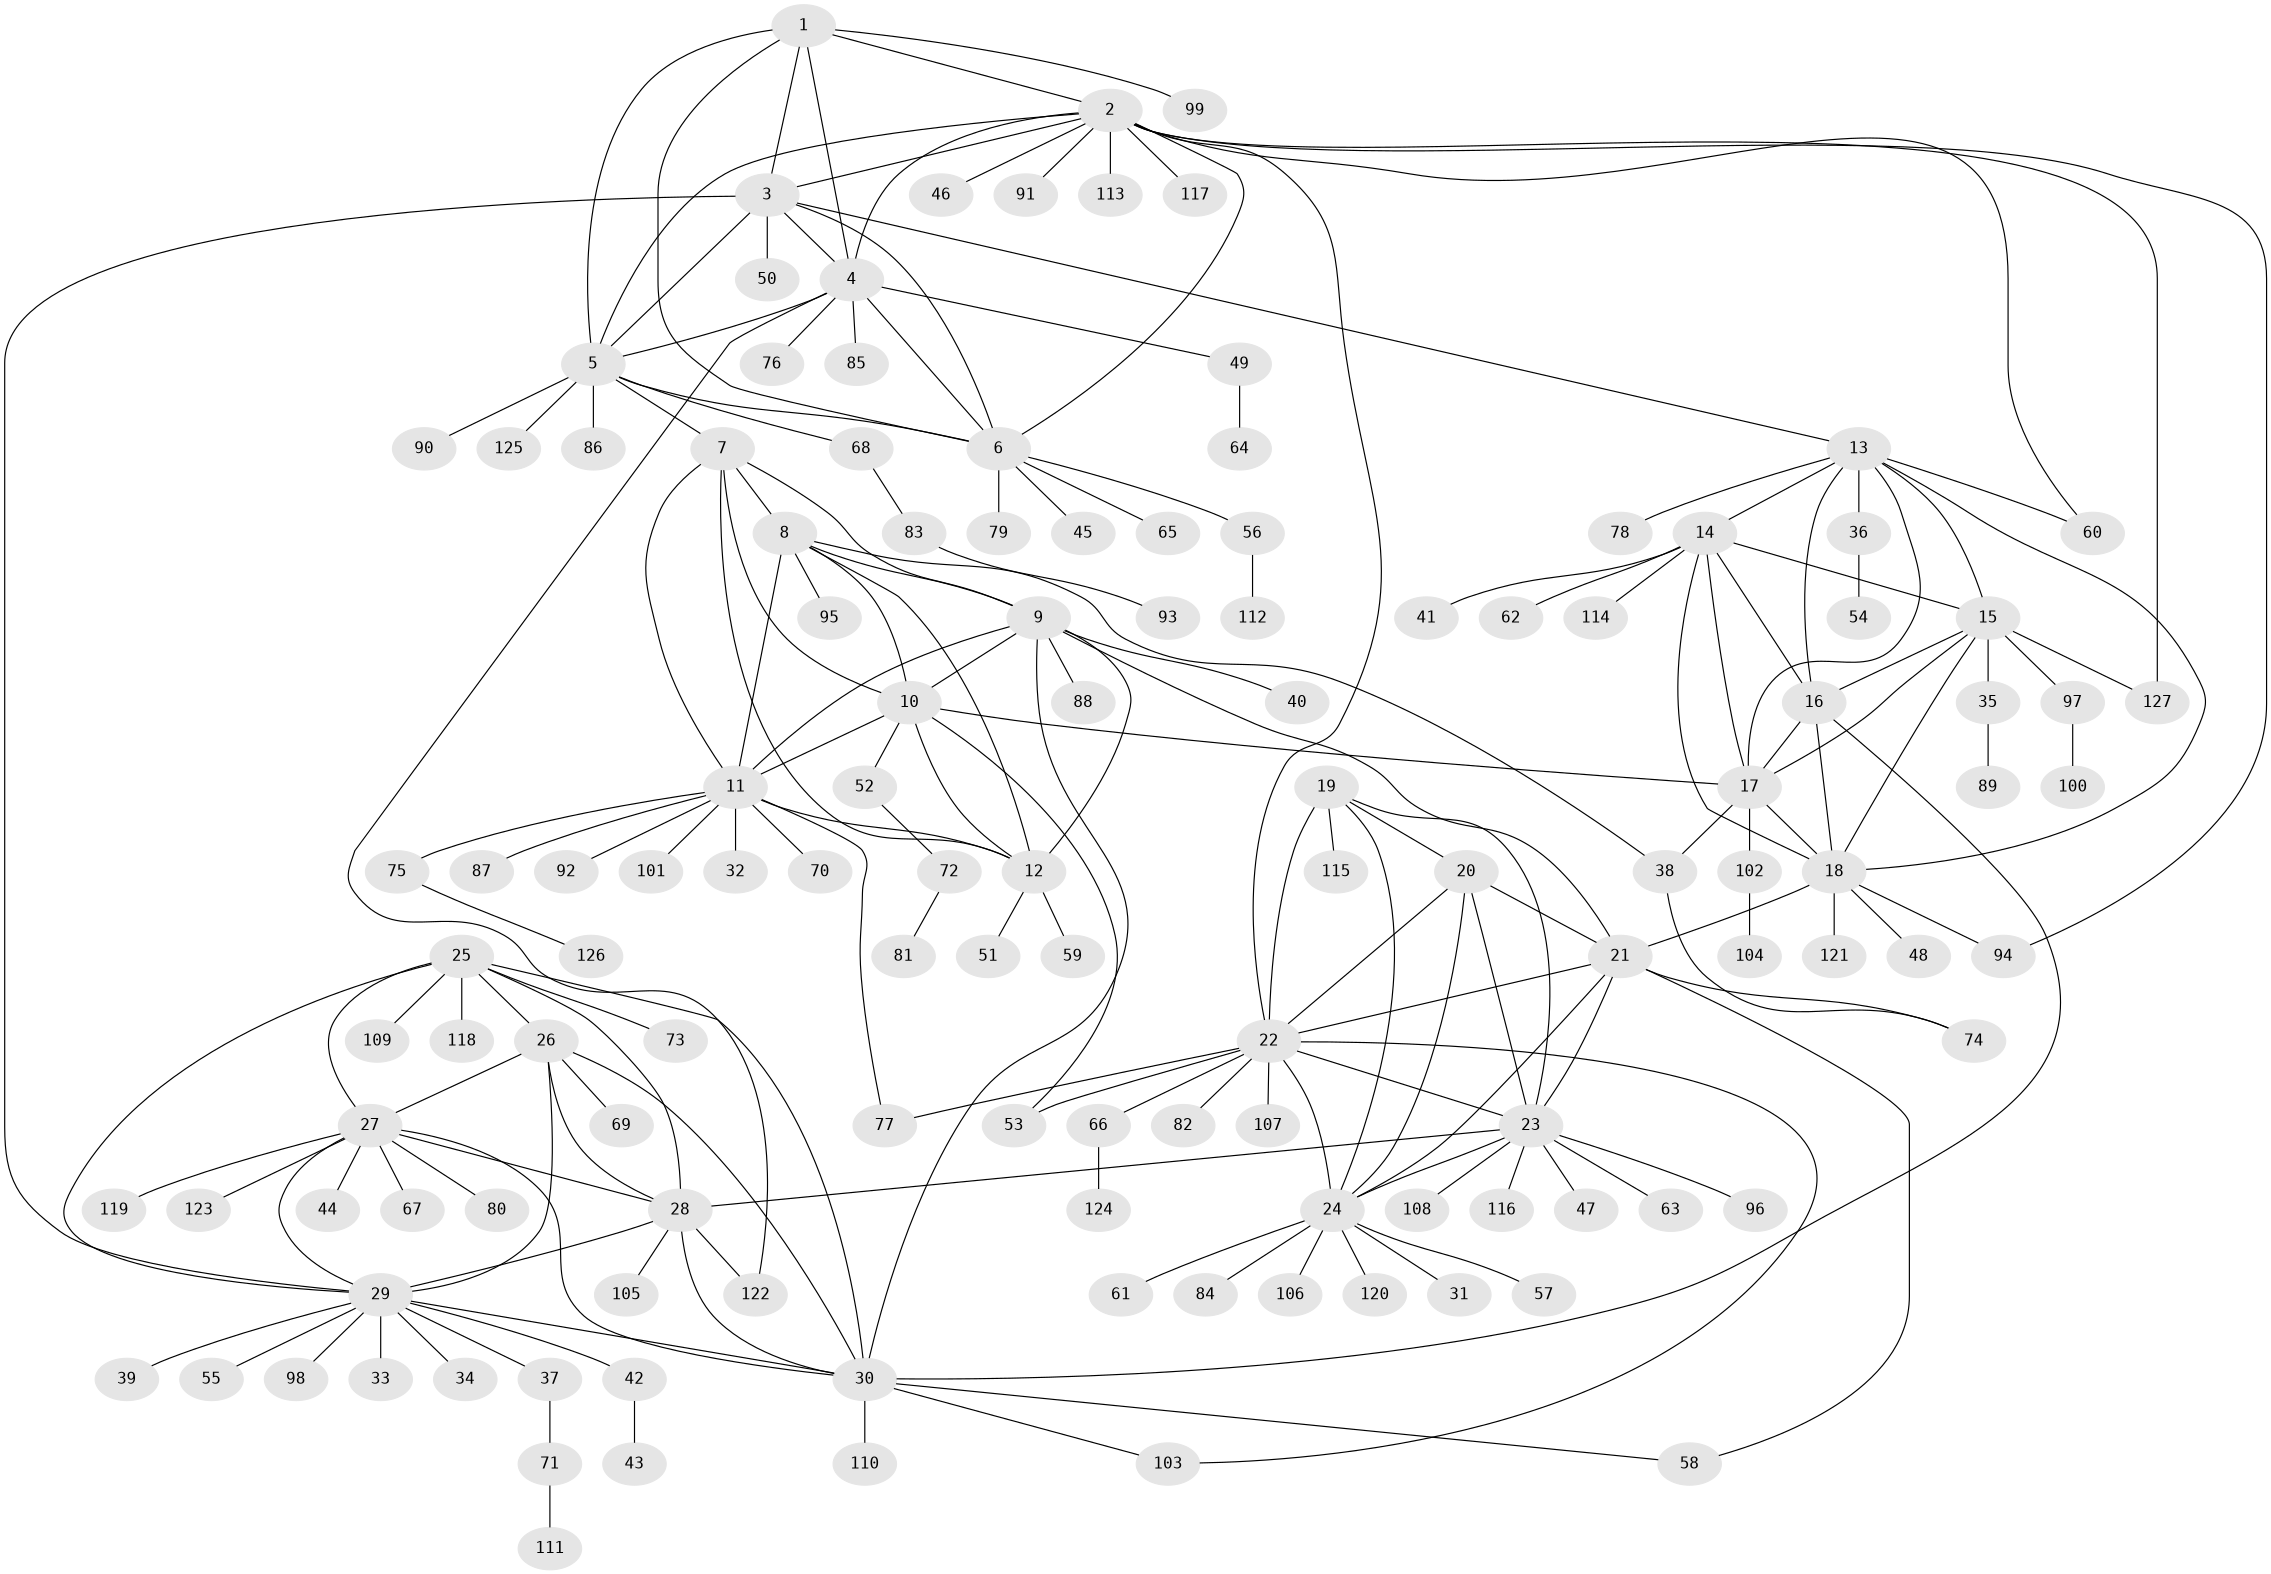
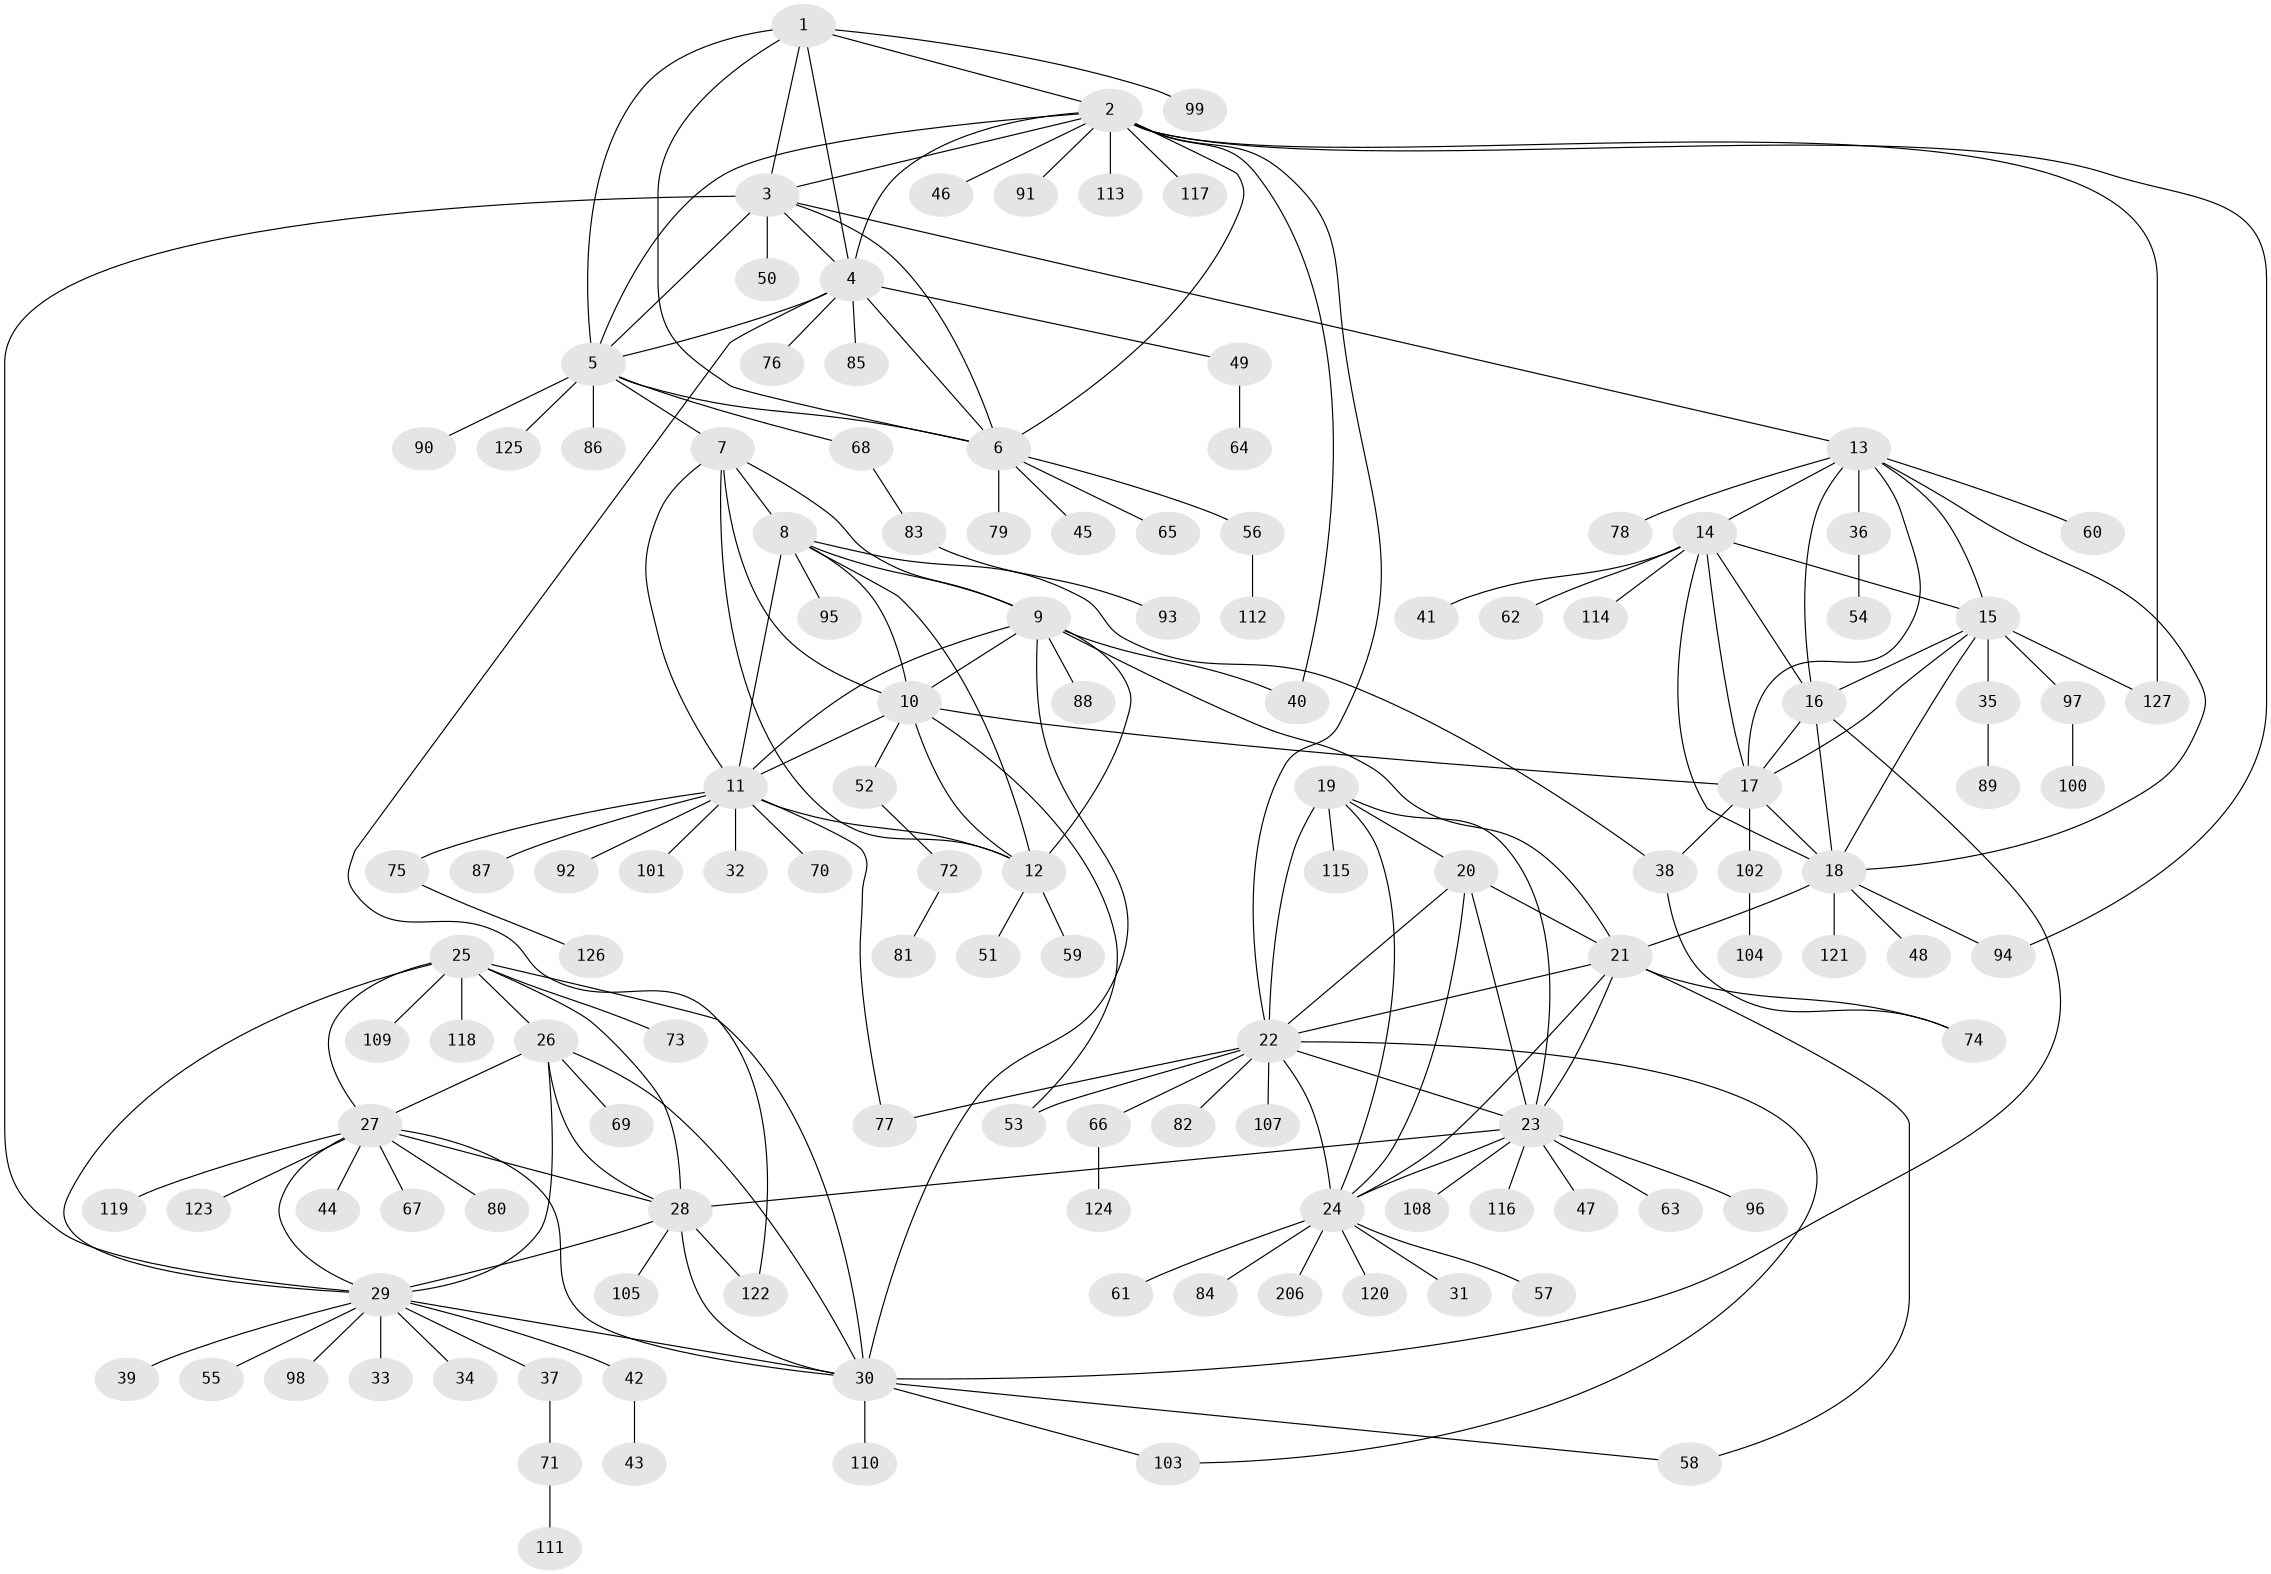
(1709, 157) -> (1326, 355)
(1290, 1295) -> (1290, 1295)
